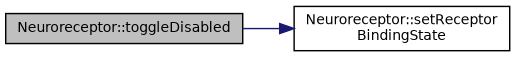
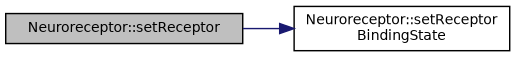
(124, 29) -> (124, 29)
